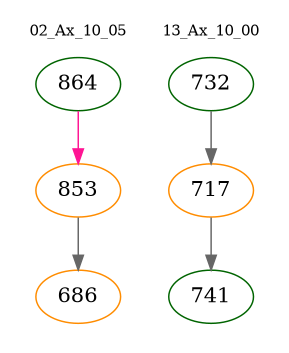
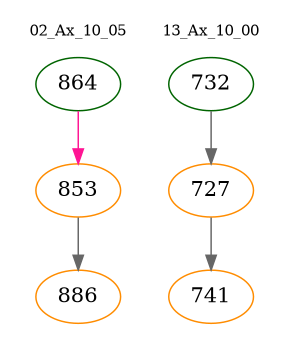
(211, 190) -> (211, 190)
(78, 297) -> (78, 297)
(211, 297) -> (211, 297)
